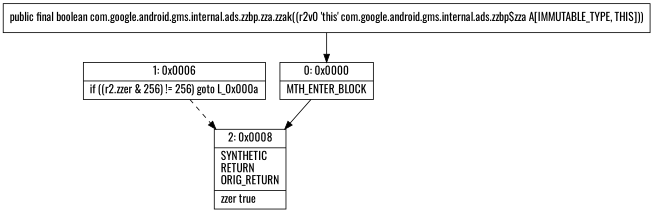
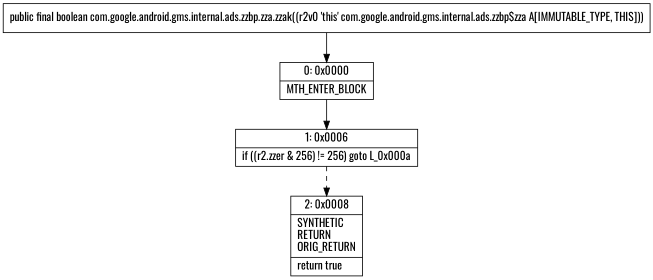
(301, 111) -> (327, 110)
(238, 199) -> (320, 266)
